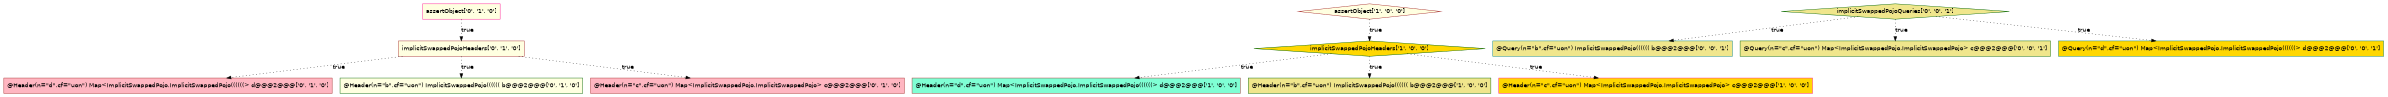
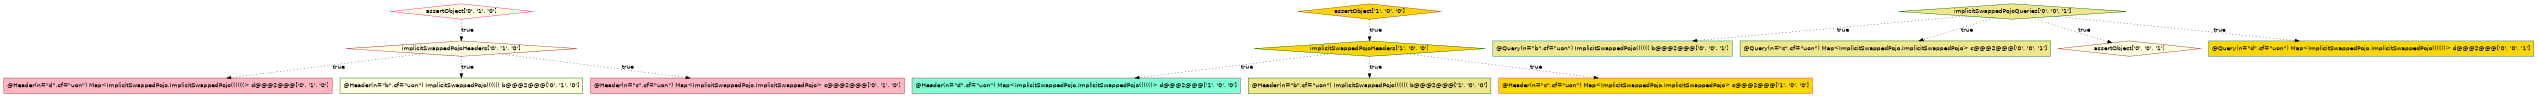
(461, 12) -> (461, 12)
(1370, 12) -> (1370, 12)
(461, 49) -> (461, 49)
none -> (2129, 49)
